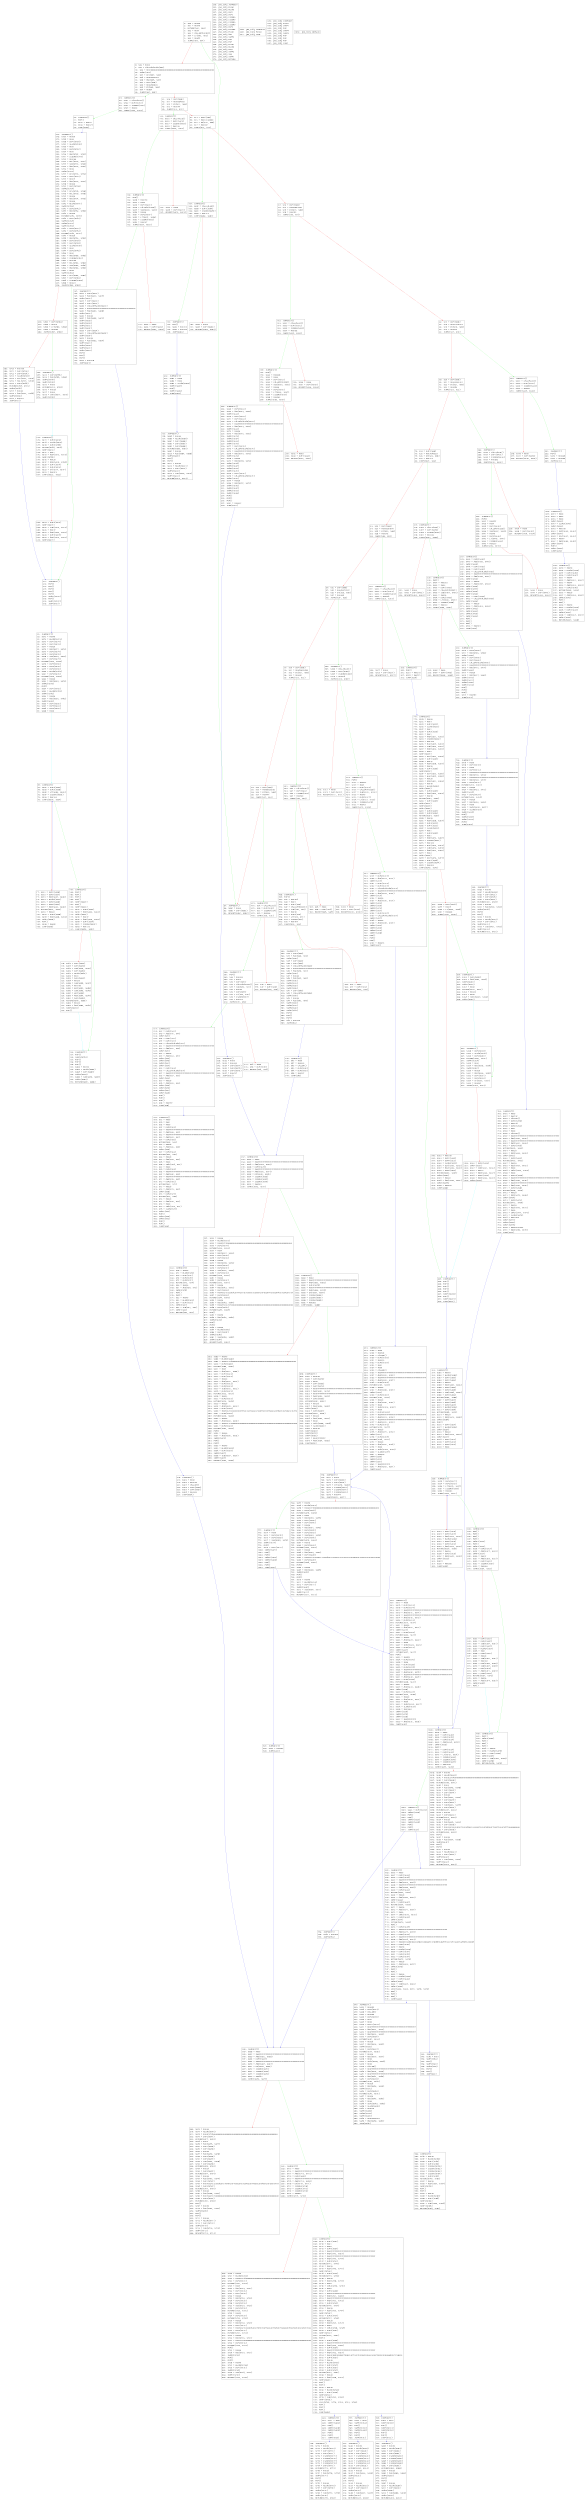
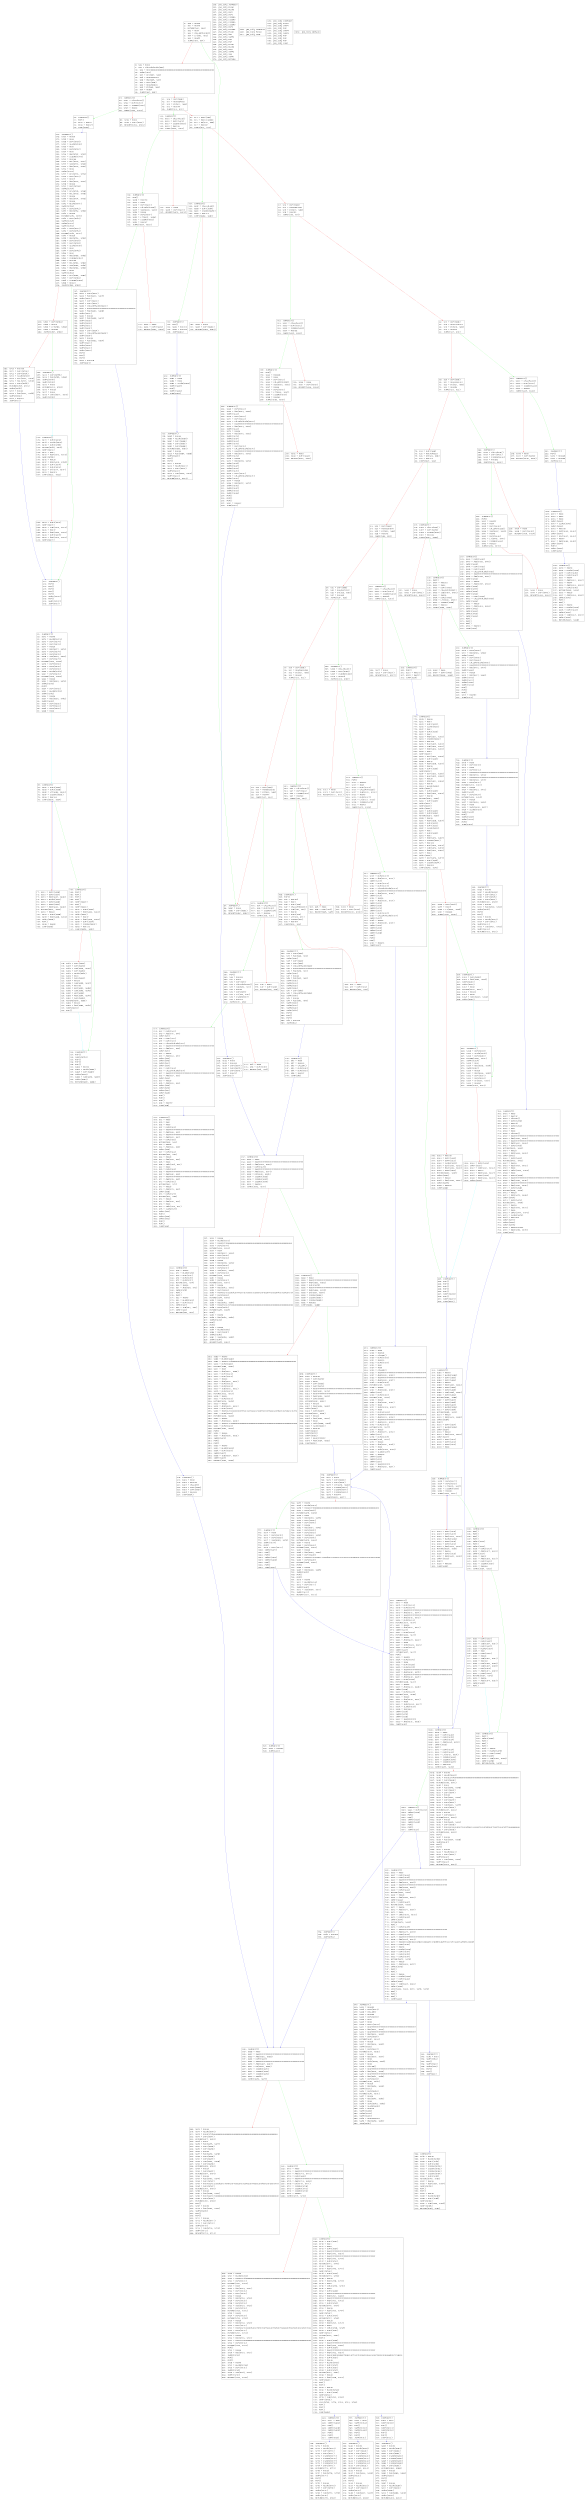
none -> (132, 122)
